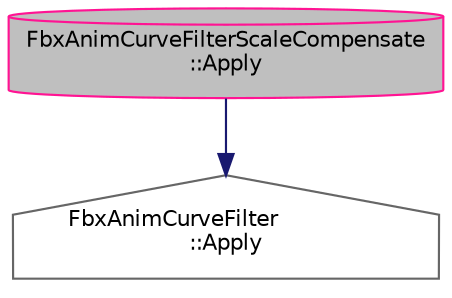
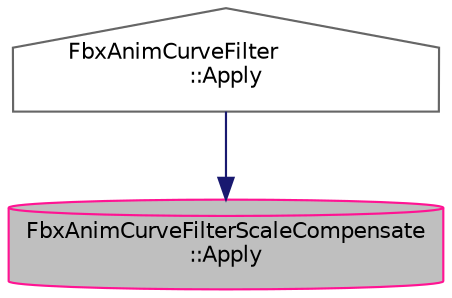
(226, 126) -> (226, 145)
